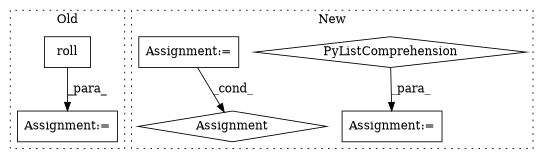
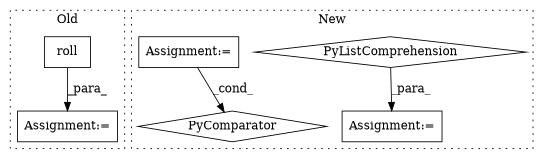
(232, 126) -> (232, 126)
